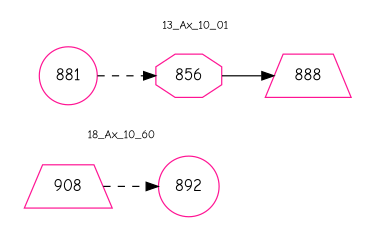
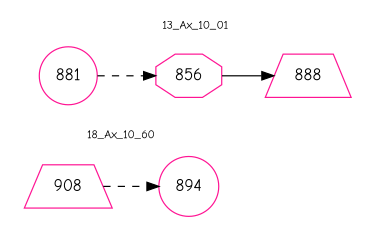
(189, 186) -> (189, 186)
